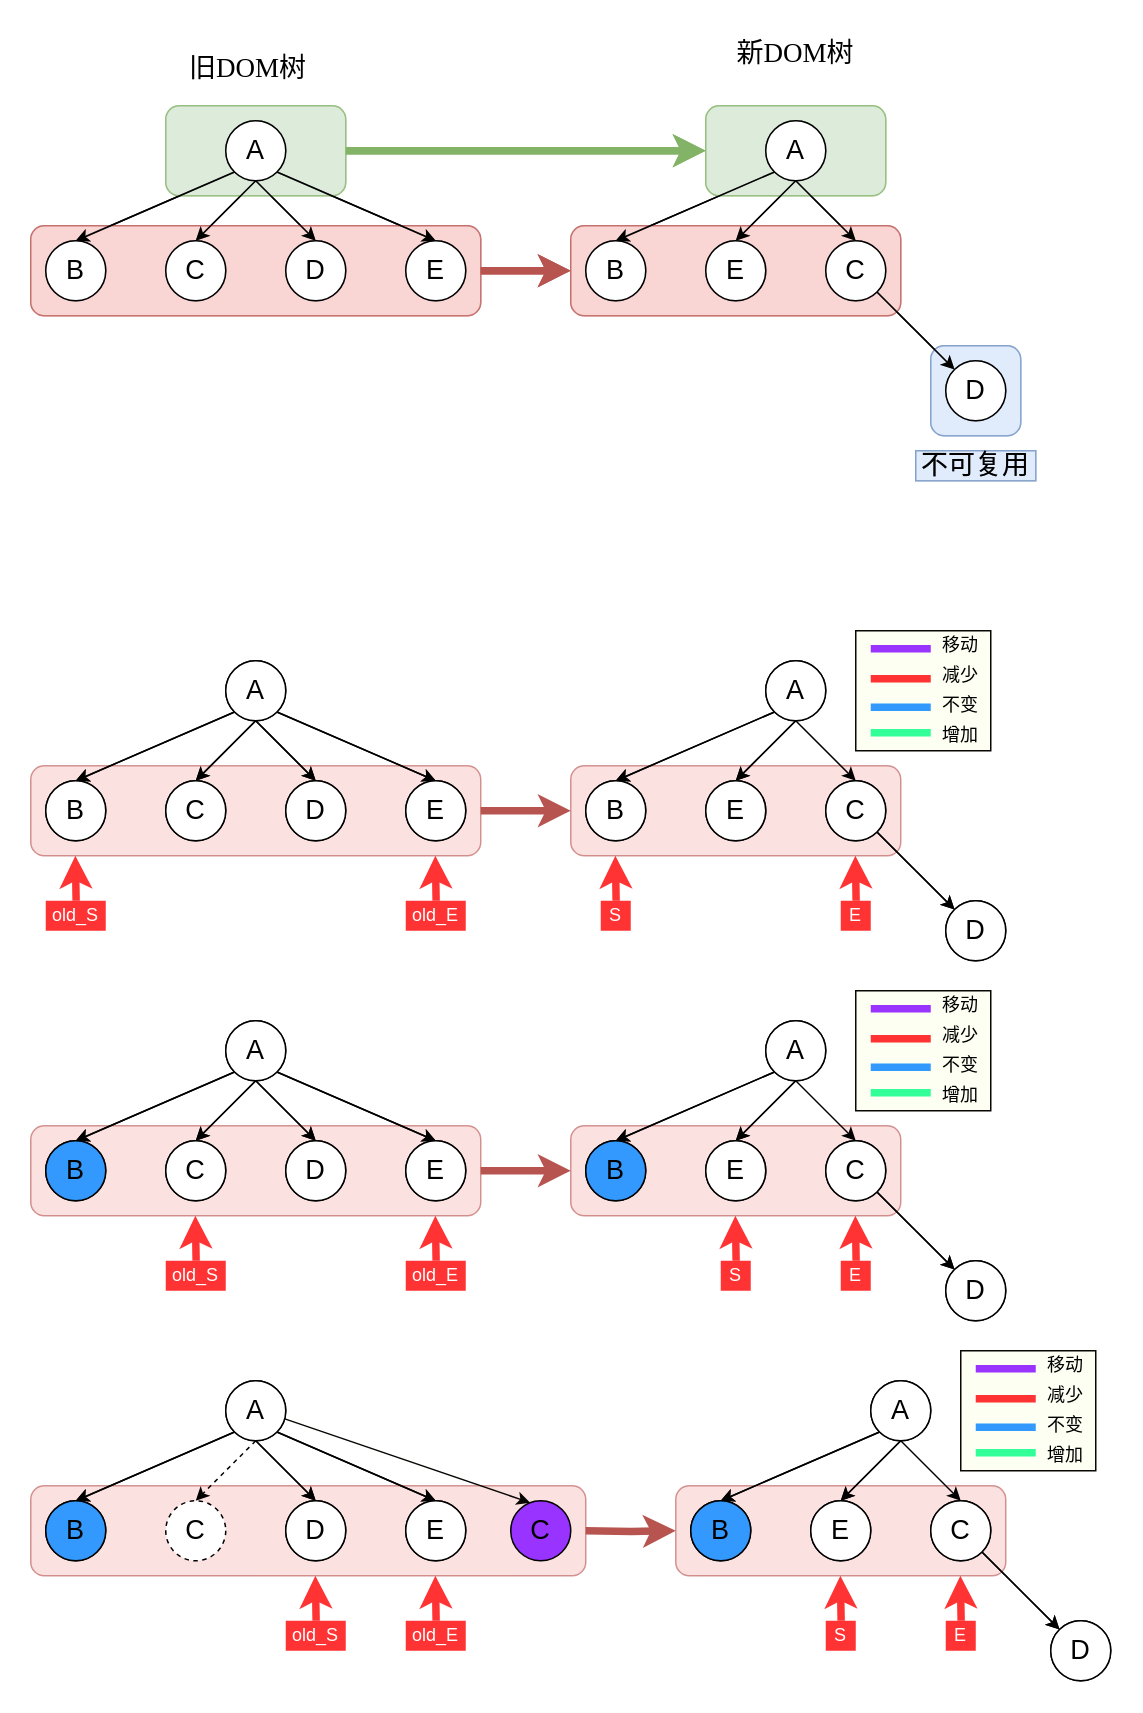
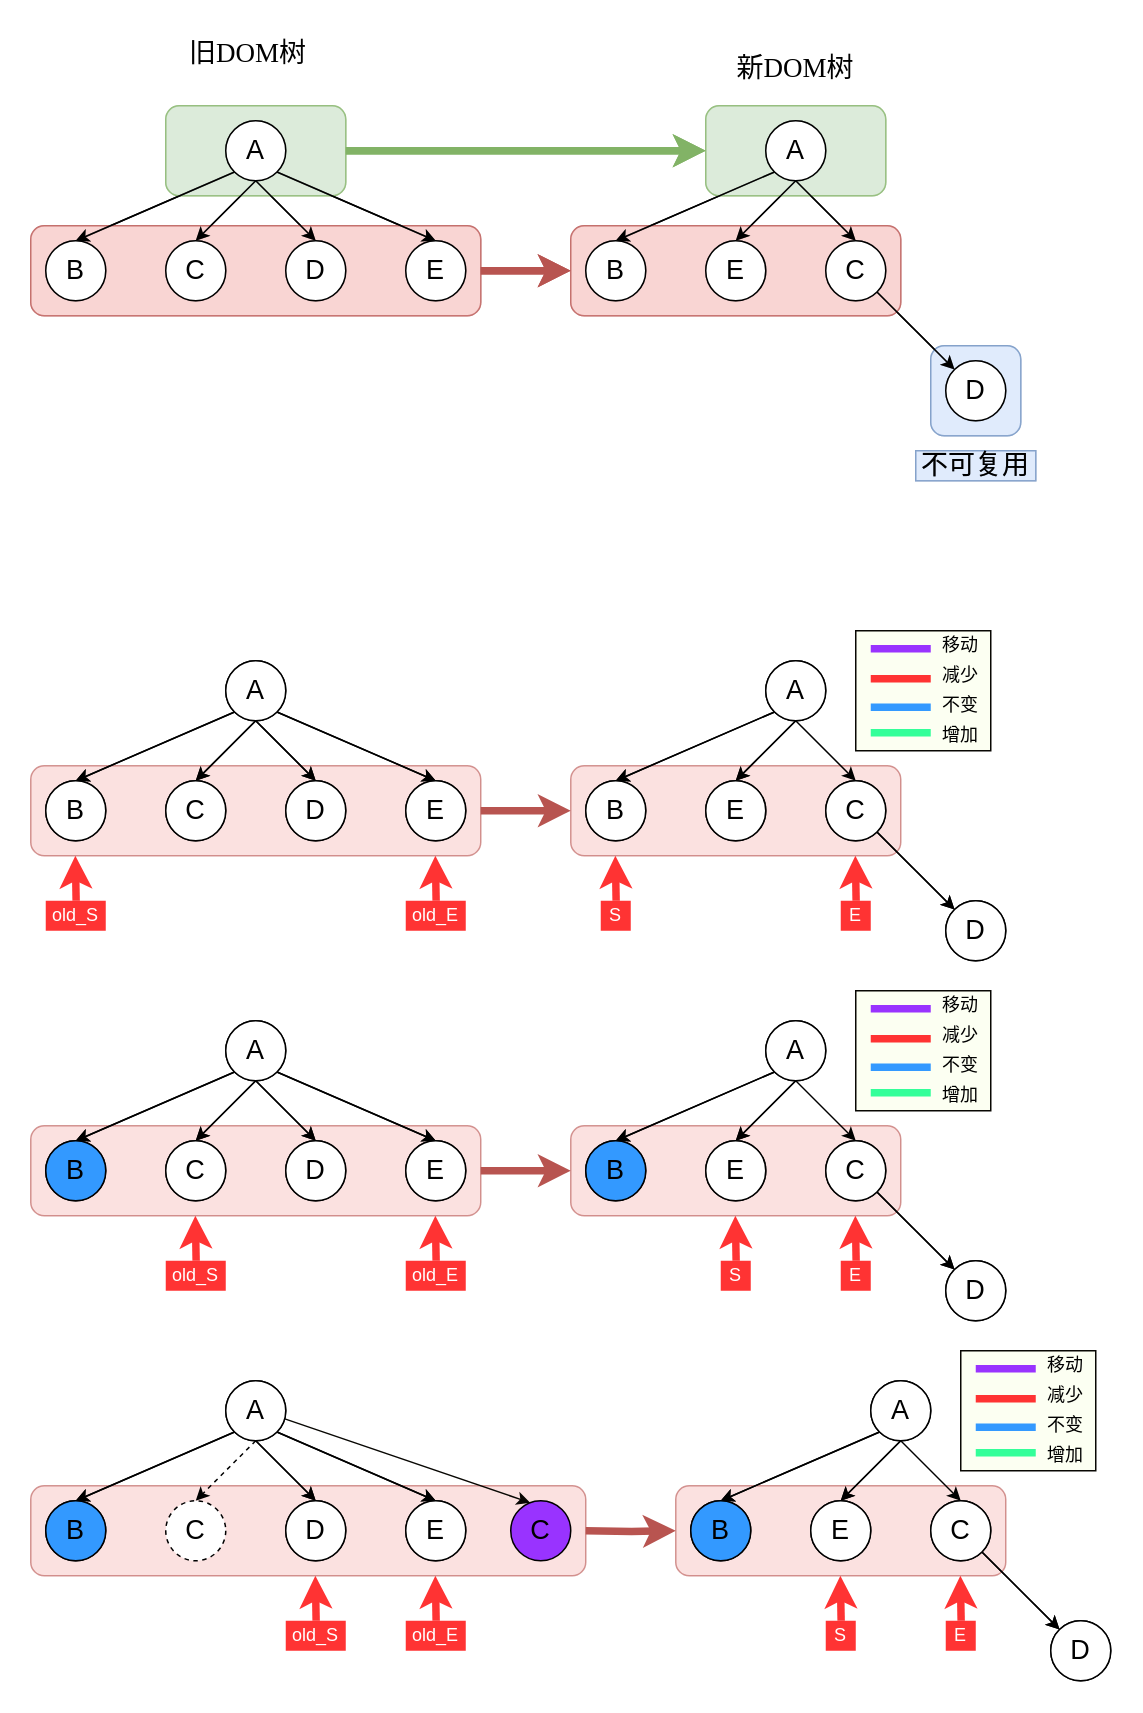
(796, 53) -> (796, 68)
(248, 68) -> (248, 53)
